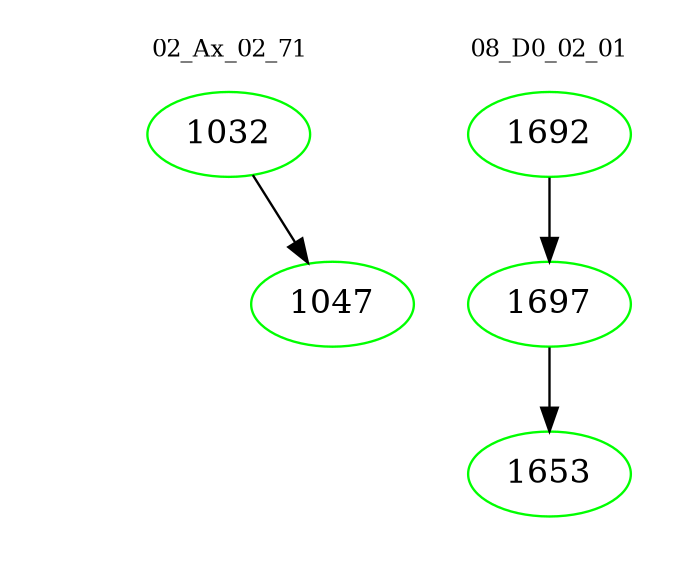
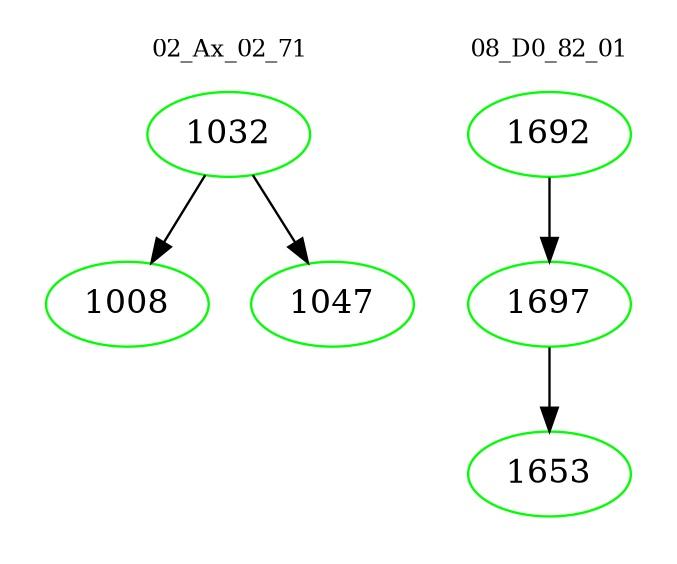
(549, 51) -> (549, 51)
none -> (127, 304)
